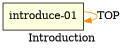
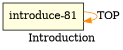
(43, 17) -> (43, 17)
